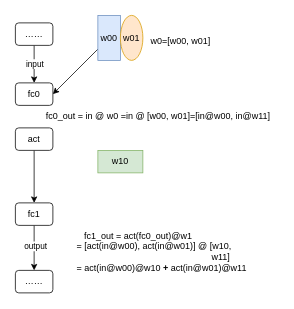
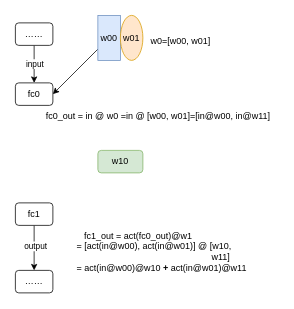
(34, 139) -> none
(120, 162) -> (120, 162)
(34, 196) -> none
